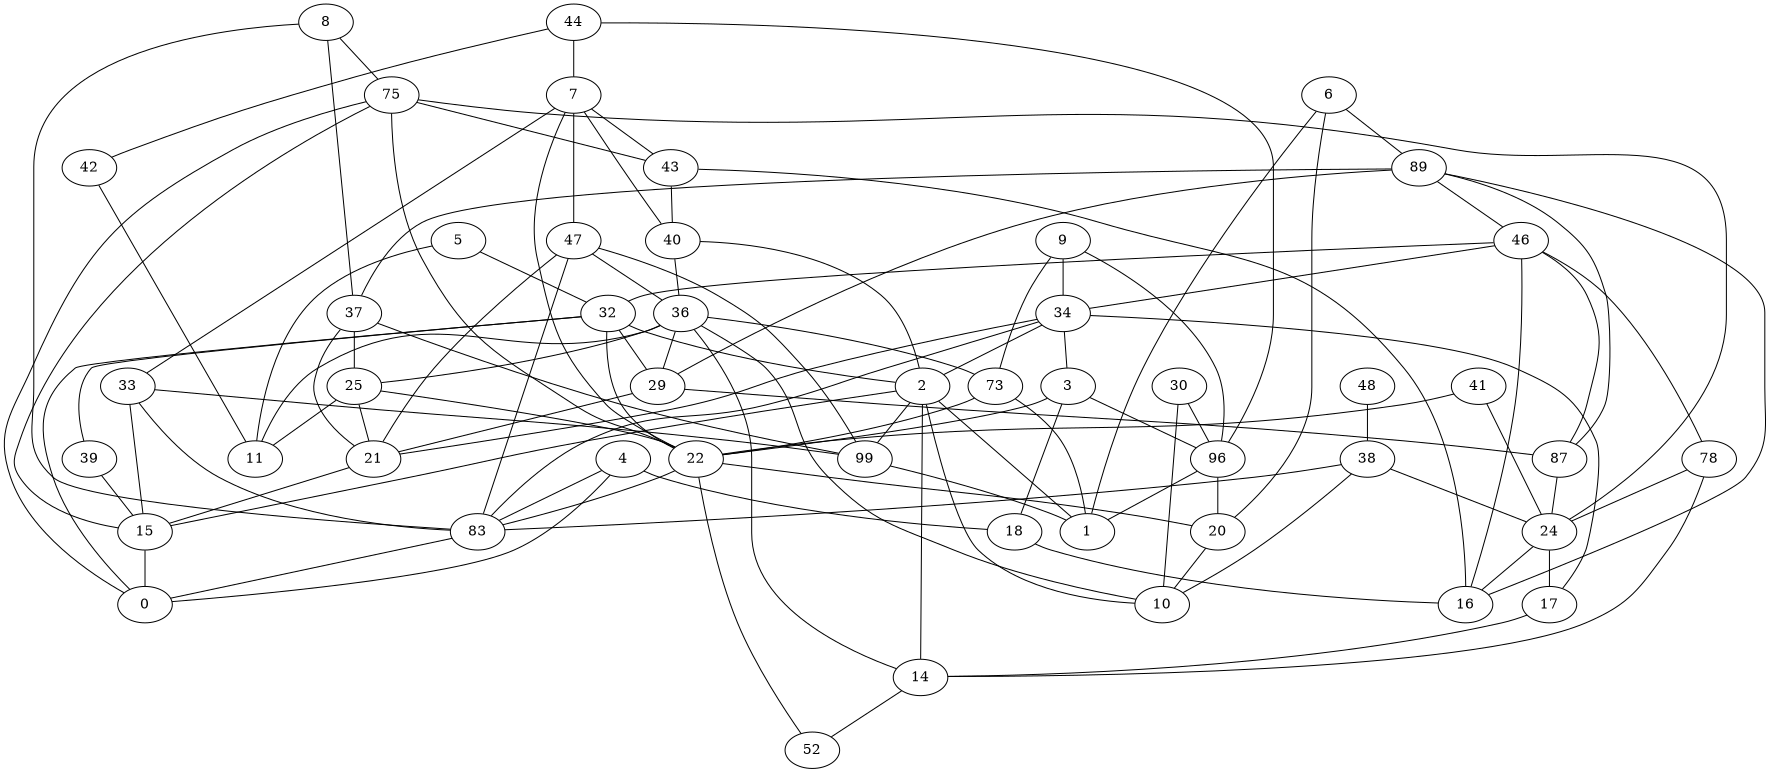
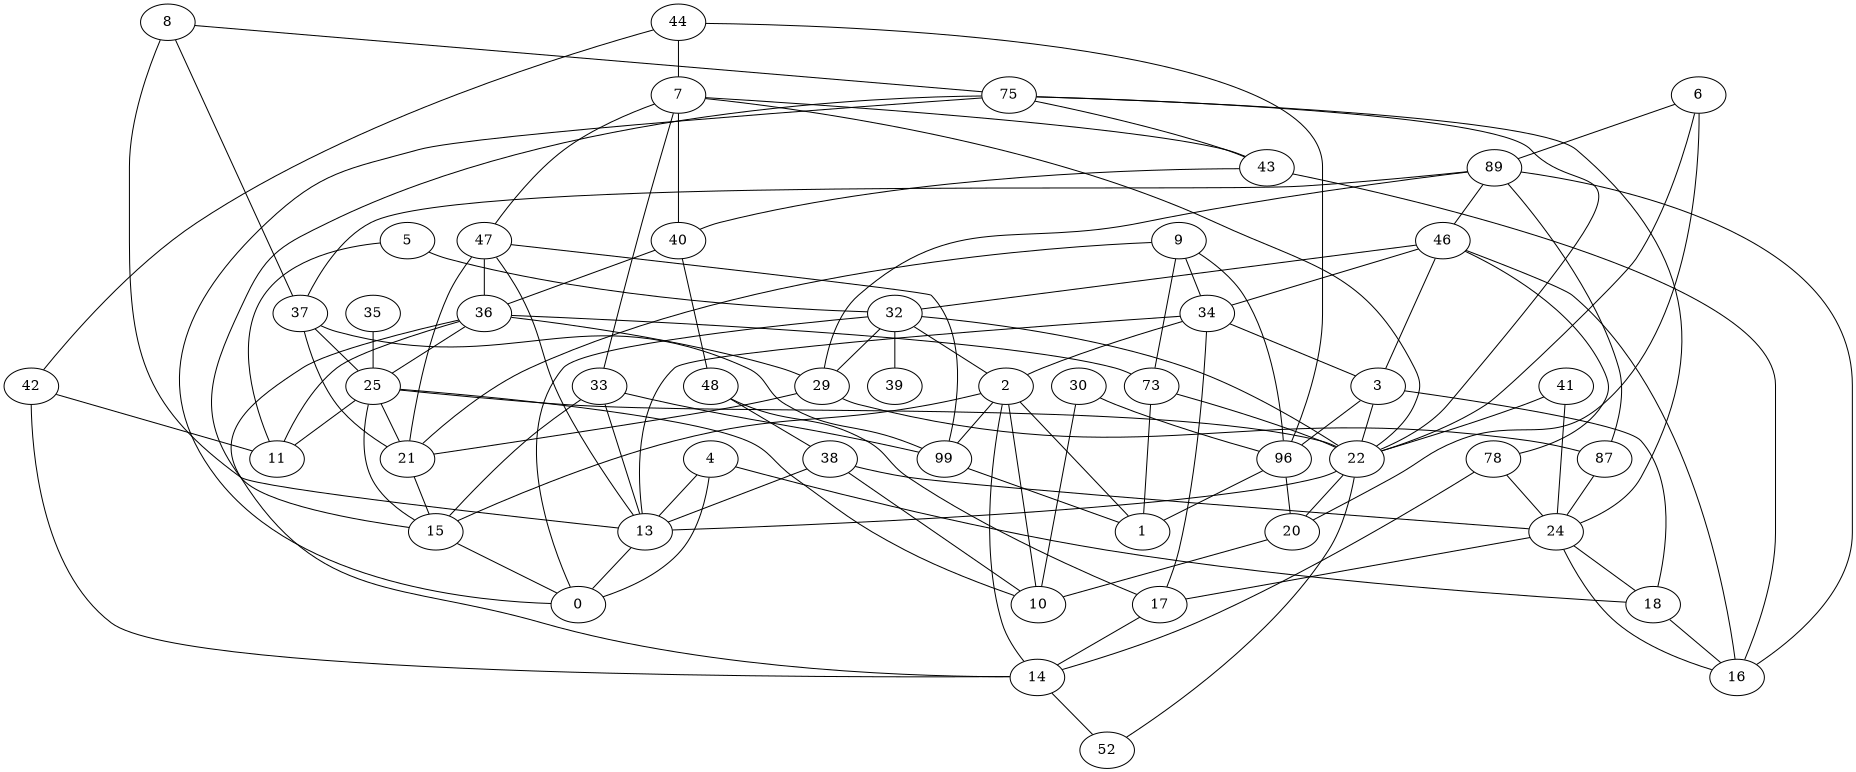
(835, 268) -> (690, 292)
(1193, 280) -> (1579, 319)
none -> (373, 313)
(1599, 339) -> (1410, 314)
(705, 402) -> (771, 292)
(112, 488) -> (369, 472)
none -> (933, 493)
(857, 503) -> (744, 440)
(478, 532) -> (645, 532)
none -> (1605, 568)
none -> (438, 667)
